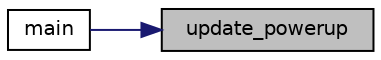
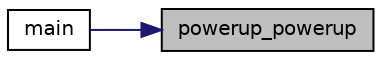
(268, 30) -> (268, 30)
